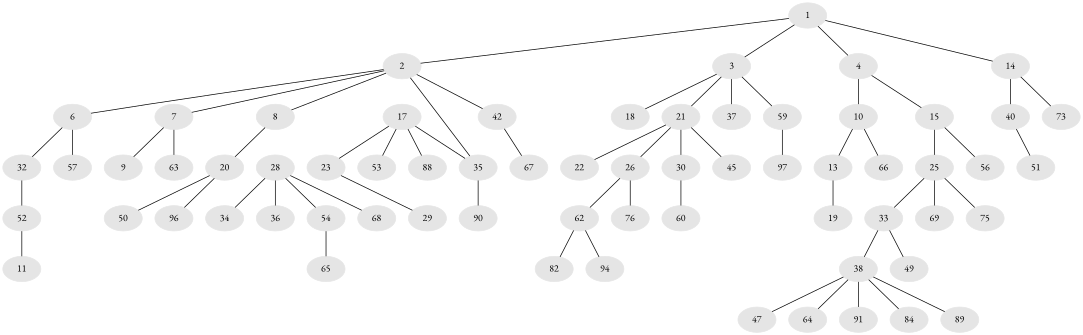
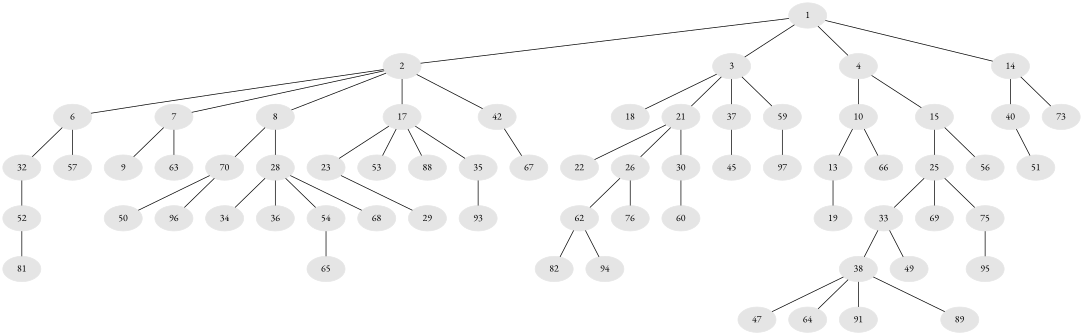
(440, 117) -> (402, 92)
none -> (275, 142)
(706, 142) -> (732, 142)
(225, 168) -> (225, 168)
(478, 218) -> (478, 218)
(22, 269) -> (22, 269)
none -> (985, 269)
(909, 320) -> none
